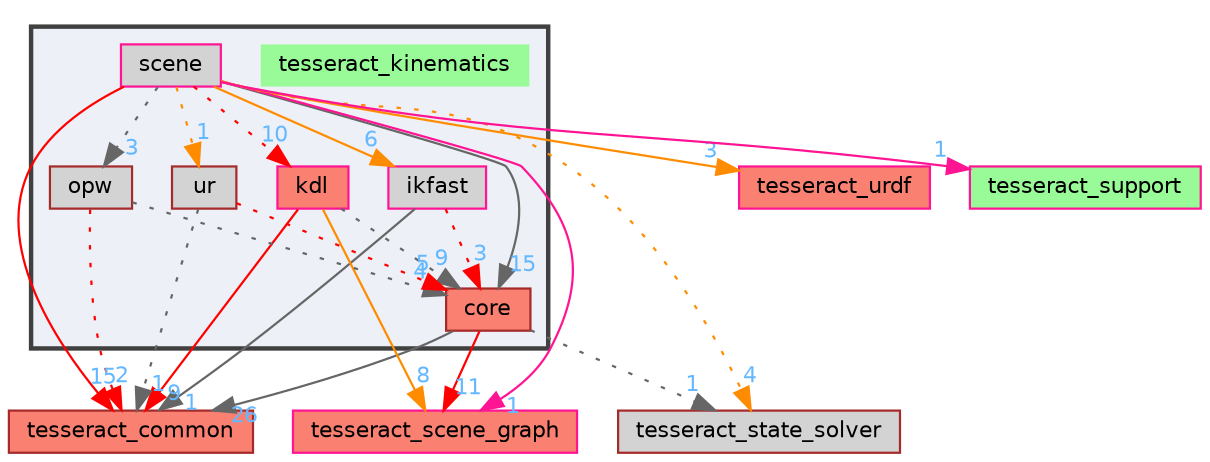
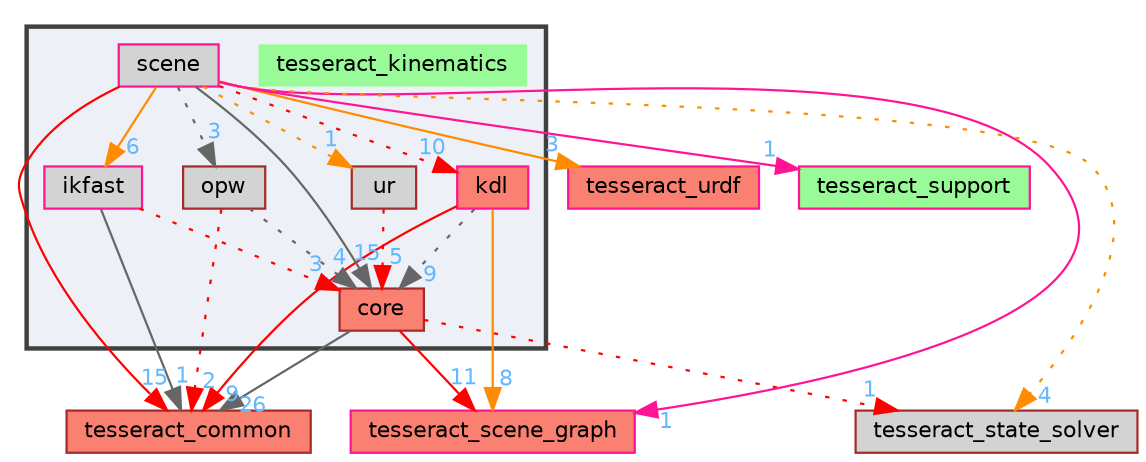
(171, 299) -> none
(613, 366) -> (650, 363)
